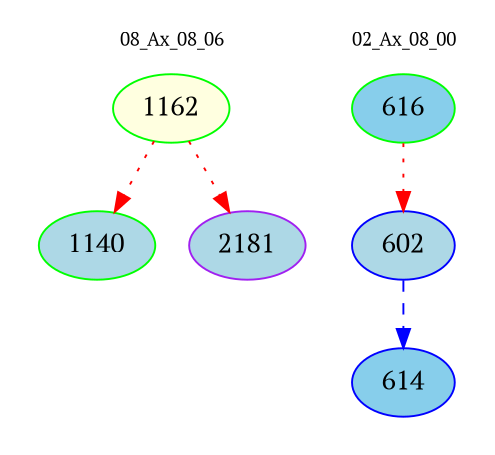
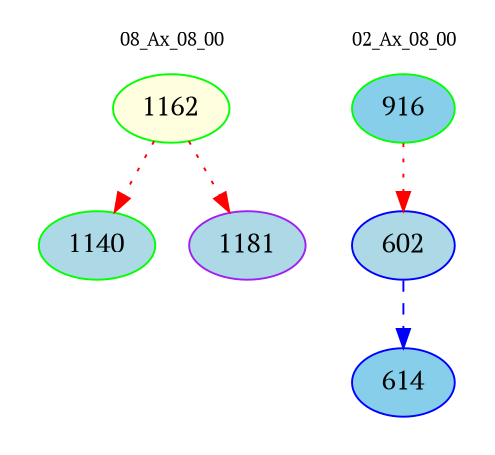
(172, 41) -> (172, 41)
(403, 108) -> (403, 108)
(247, 245) -> (247, 245)
